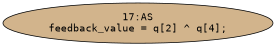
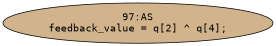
(138, 23) -> (138, 23)
